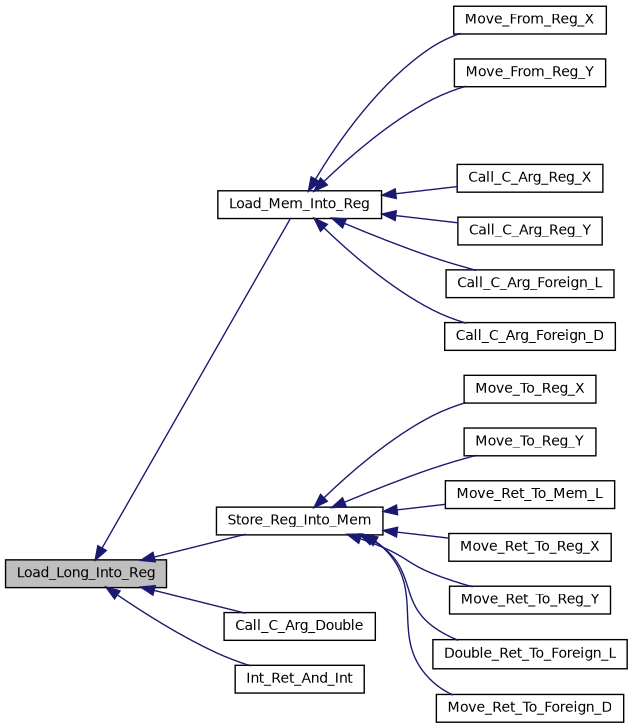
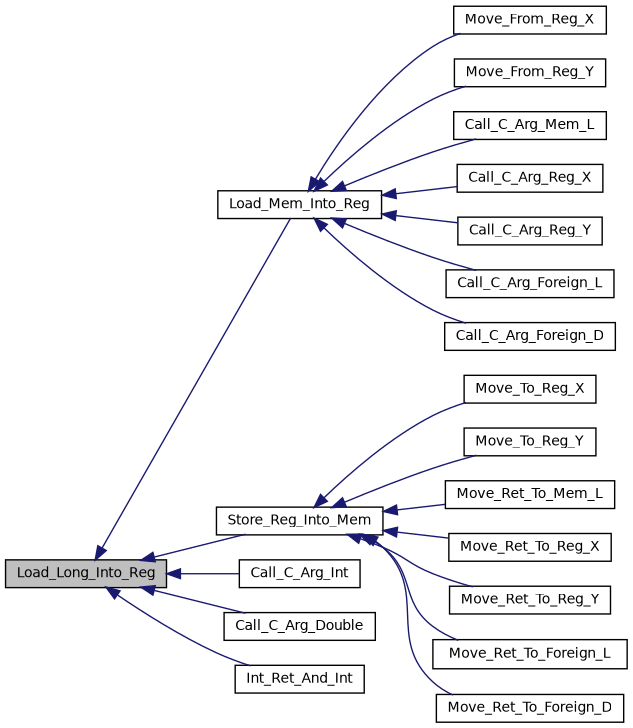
none -> (530, 126)
none -> (300, 574)
(530, 654) -> (530, 654)
